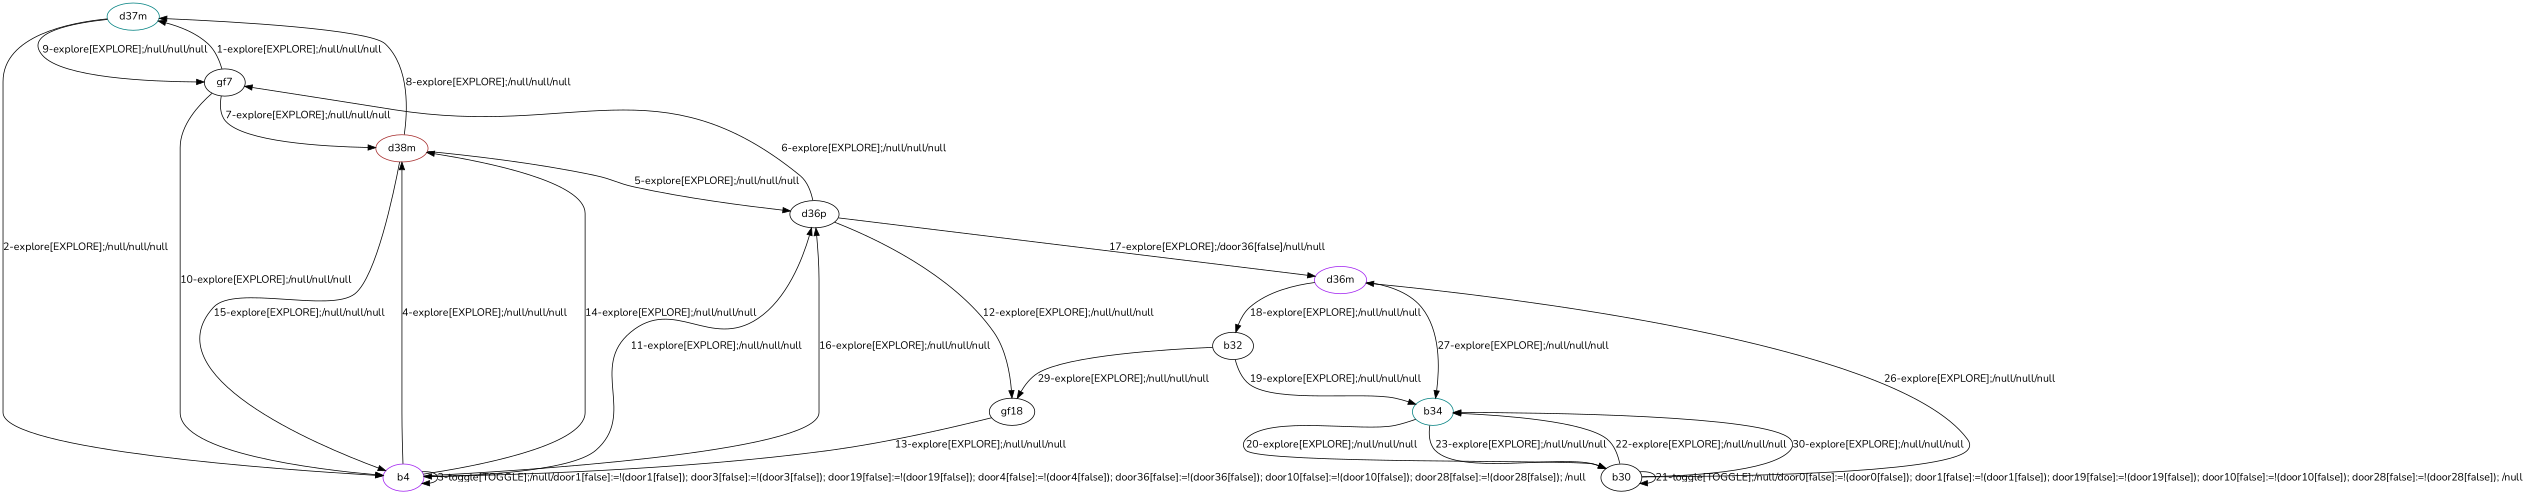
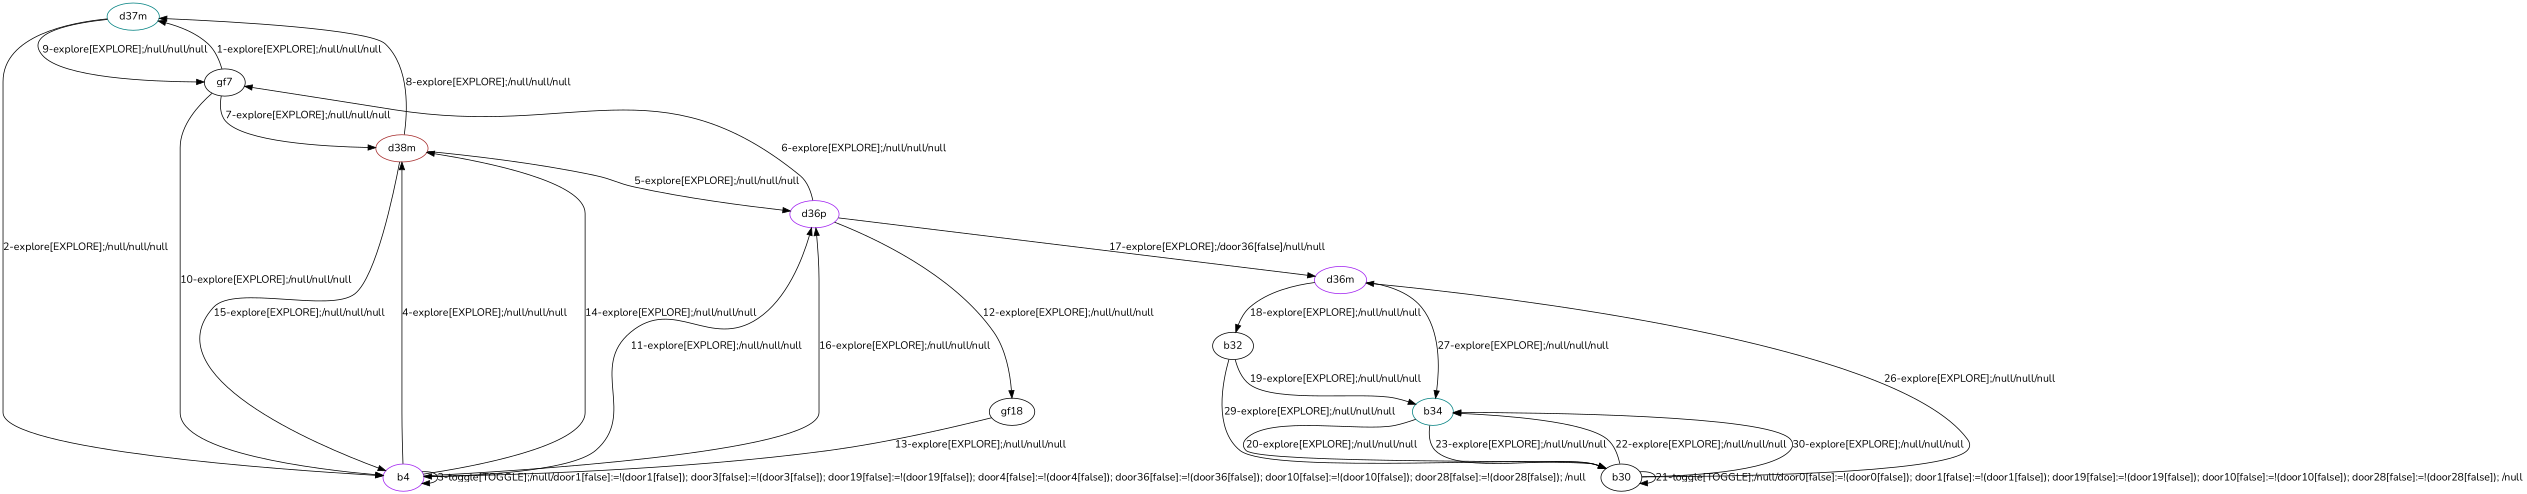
(814, 214) -> (814, 214)
(1112, 355) -> (1371, 463)
